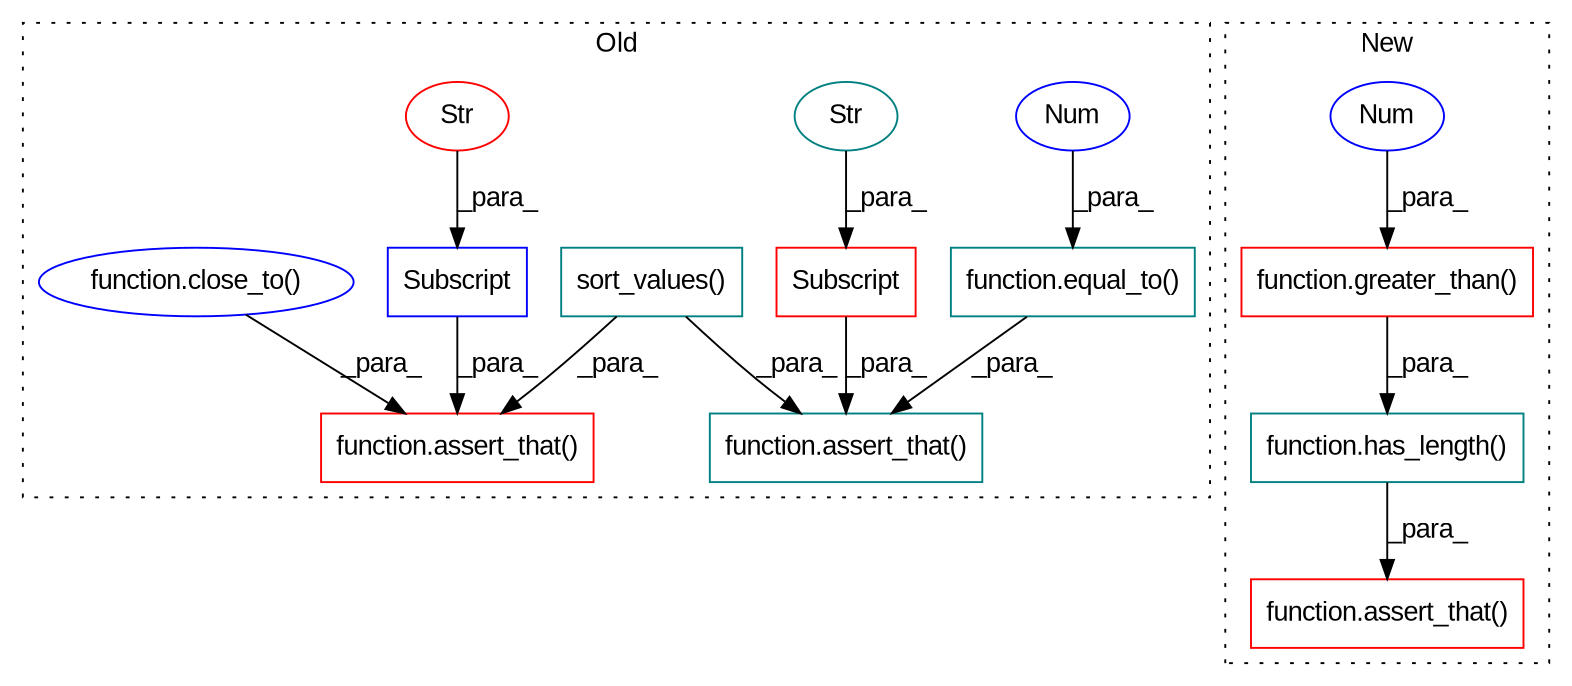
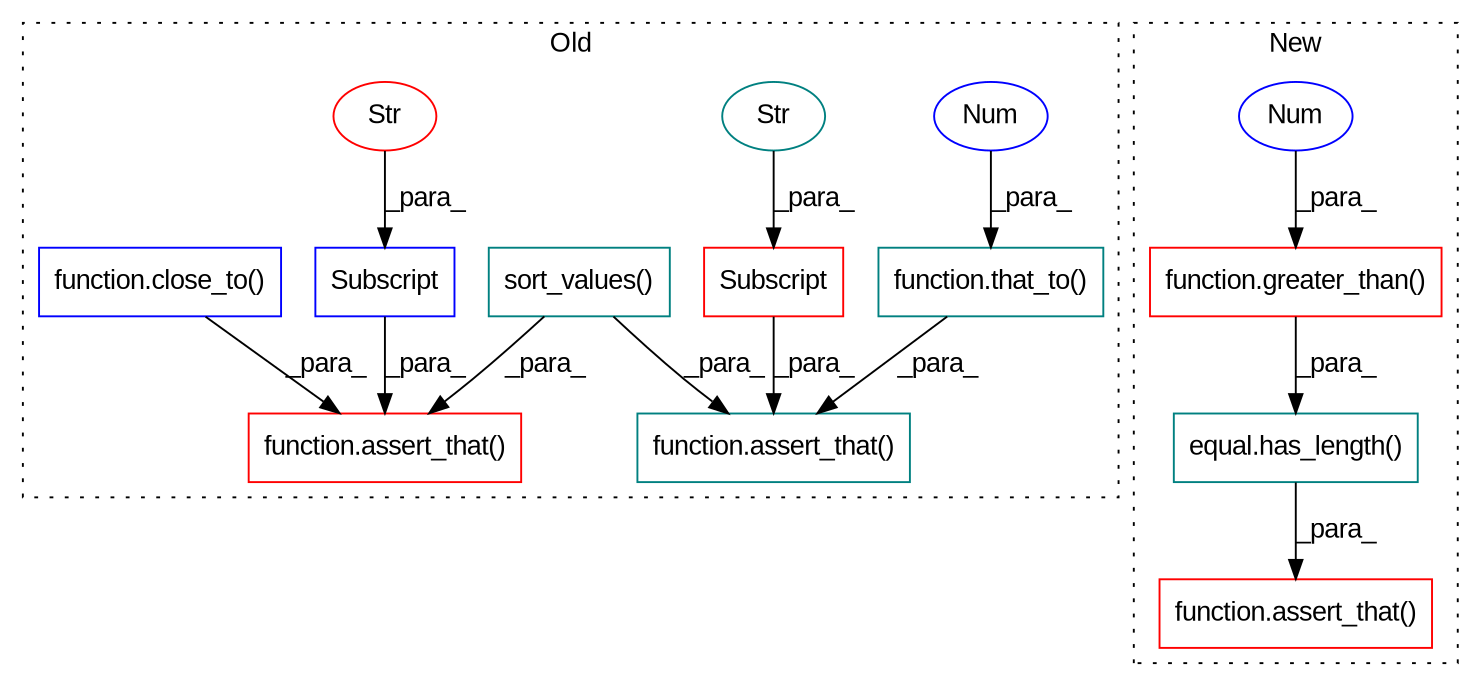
(196, 282) -> (160, 282)
(1073, 282) -> (991, 282)
(1387, 448) -> (1296, 448)
